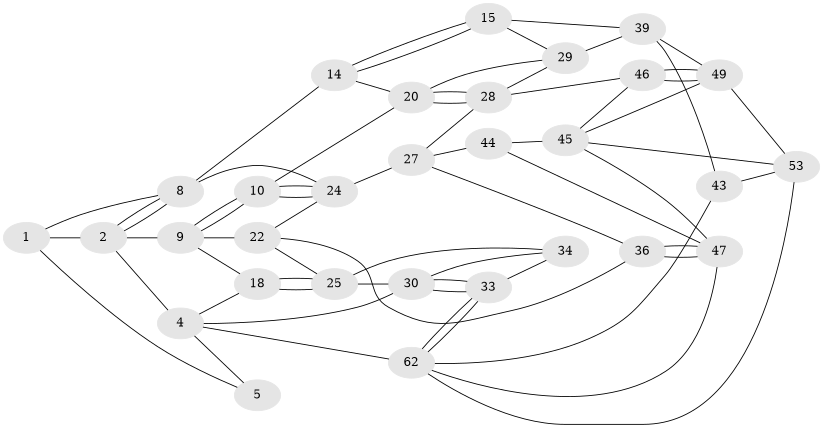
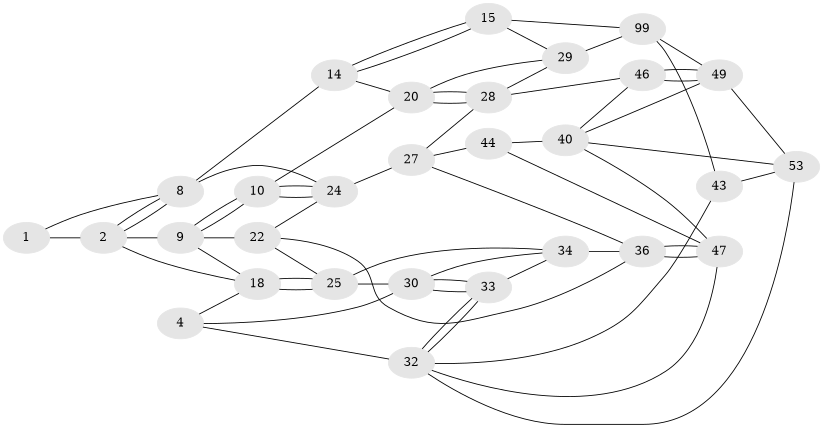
(643, 29) -> (643, 29)
(566, 140) -> (566, 140)
none -> (604, 252)
(142, 281) -> (178, 267)
(412, 363) -> (412, 363)
(258, 395) -> none
